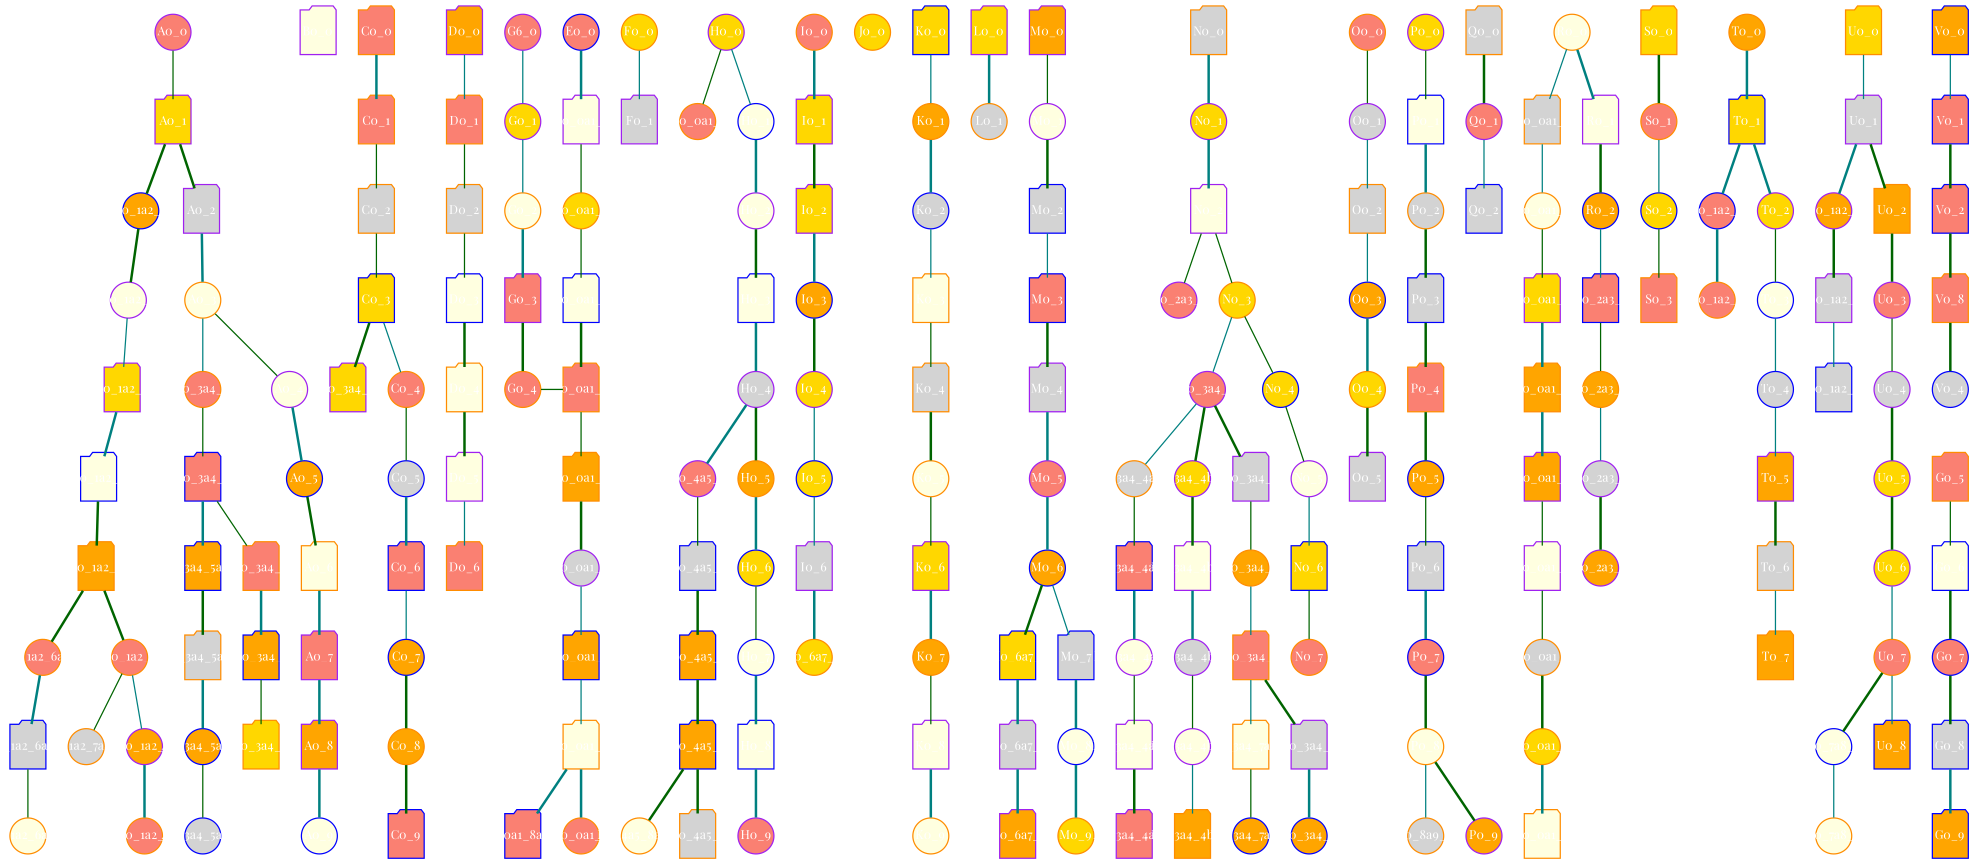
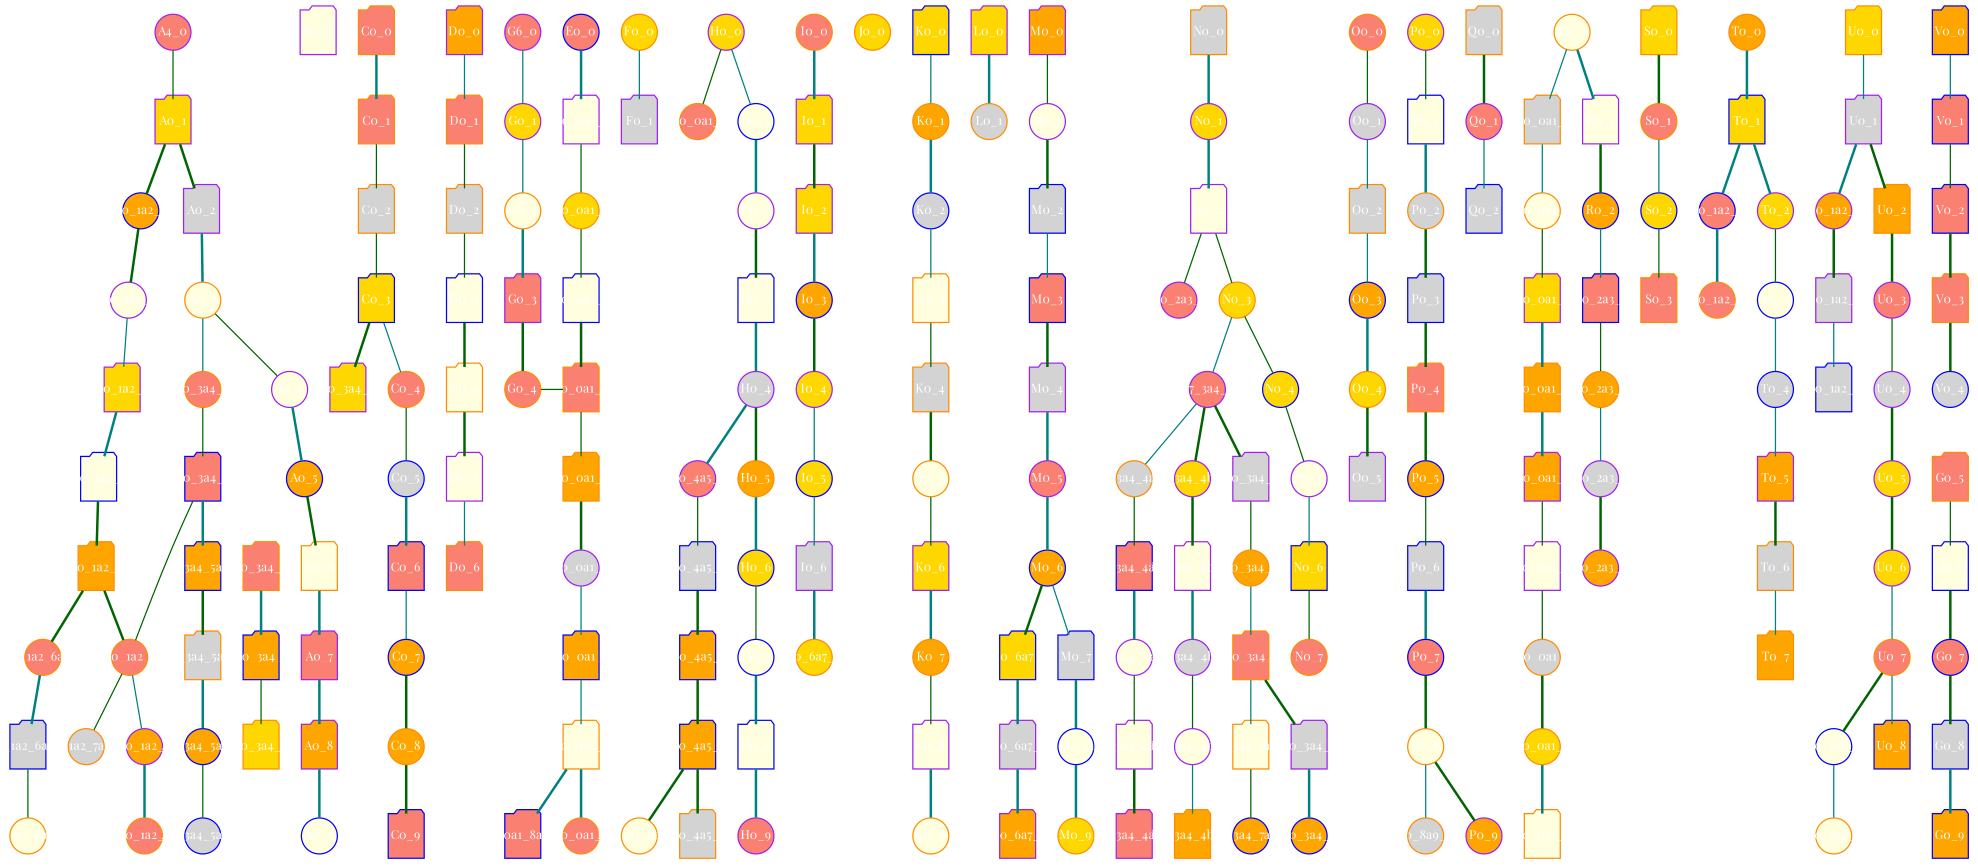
(173, 32) -> (173, 32)
(1950, 166) -> (1950, 166)
(1950, 300) -> (1950, 300)
(1207, 389) -> (1207, 389)
(232, 524) -> (163, 570)
